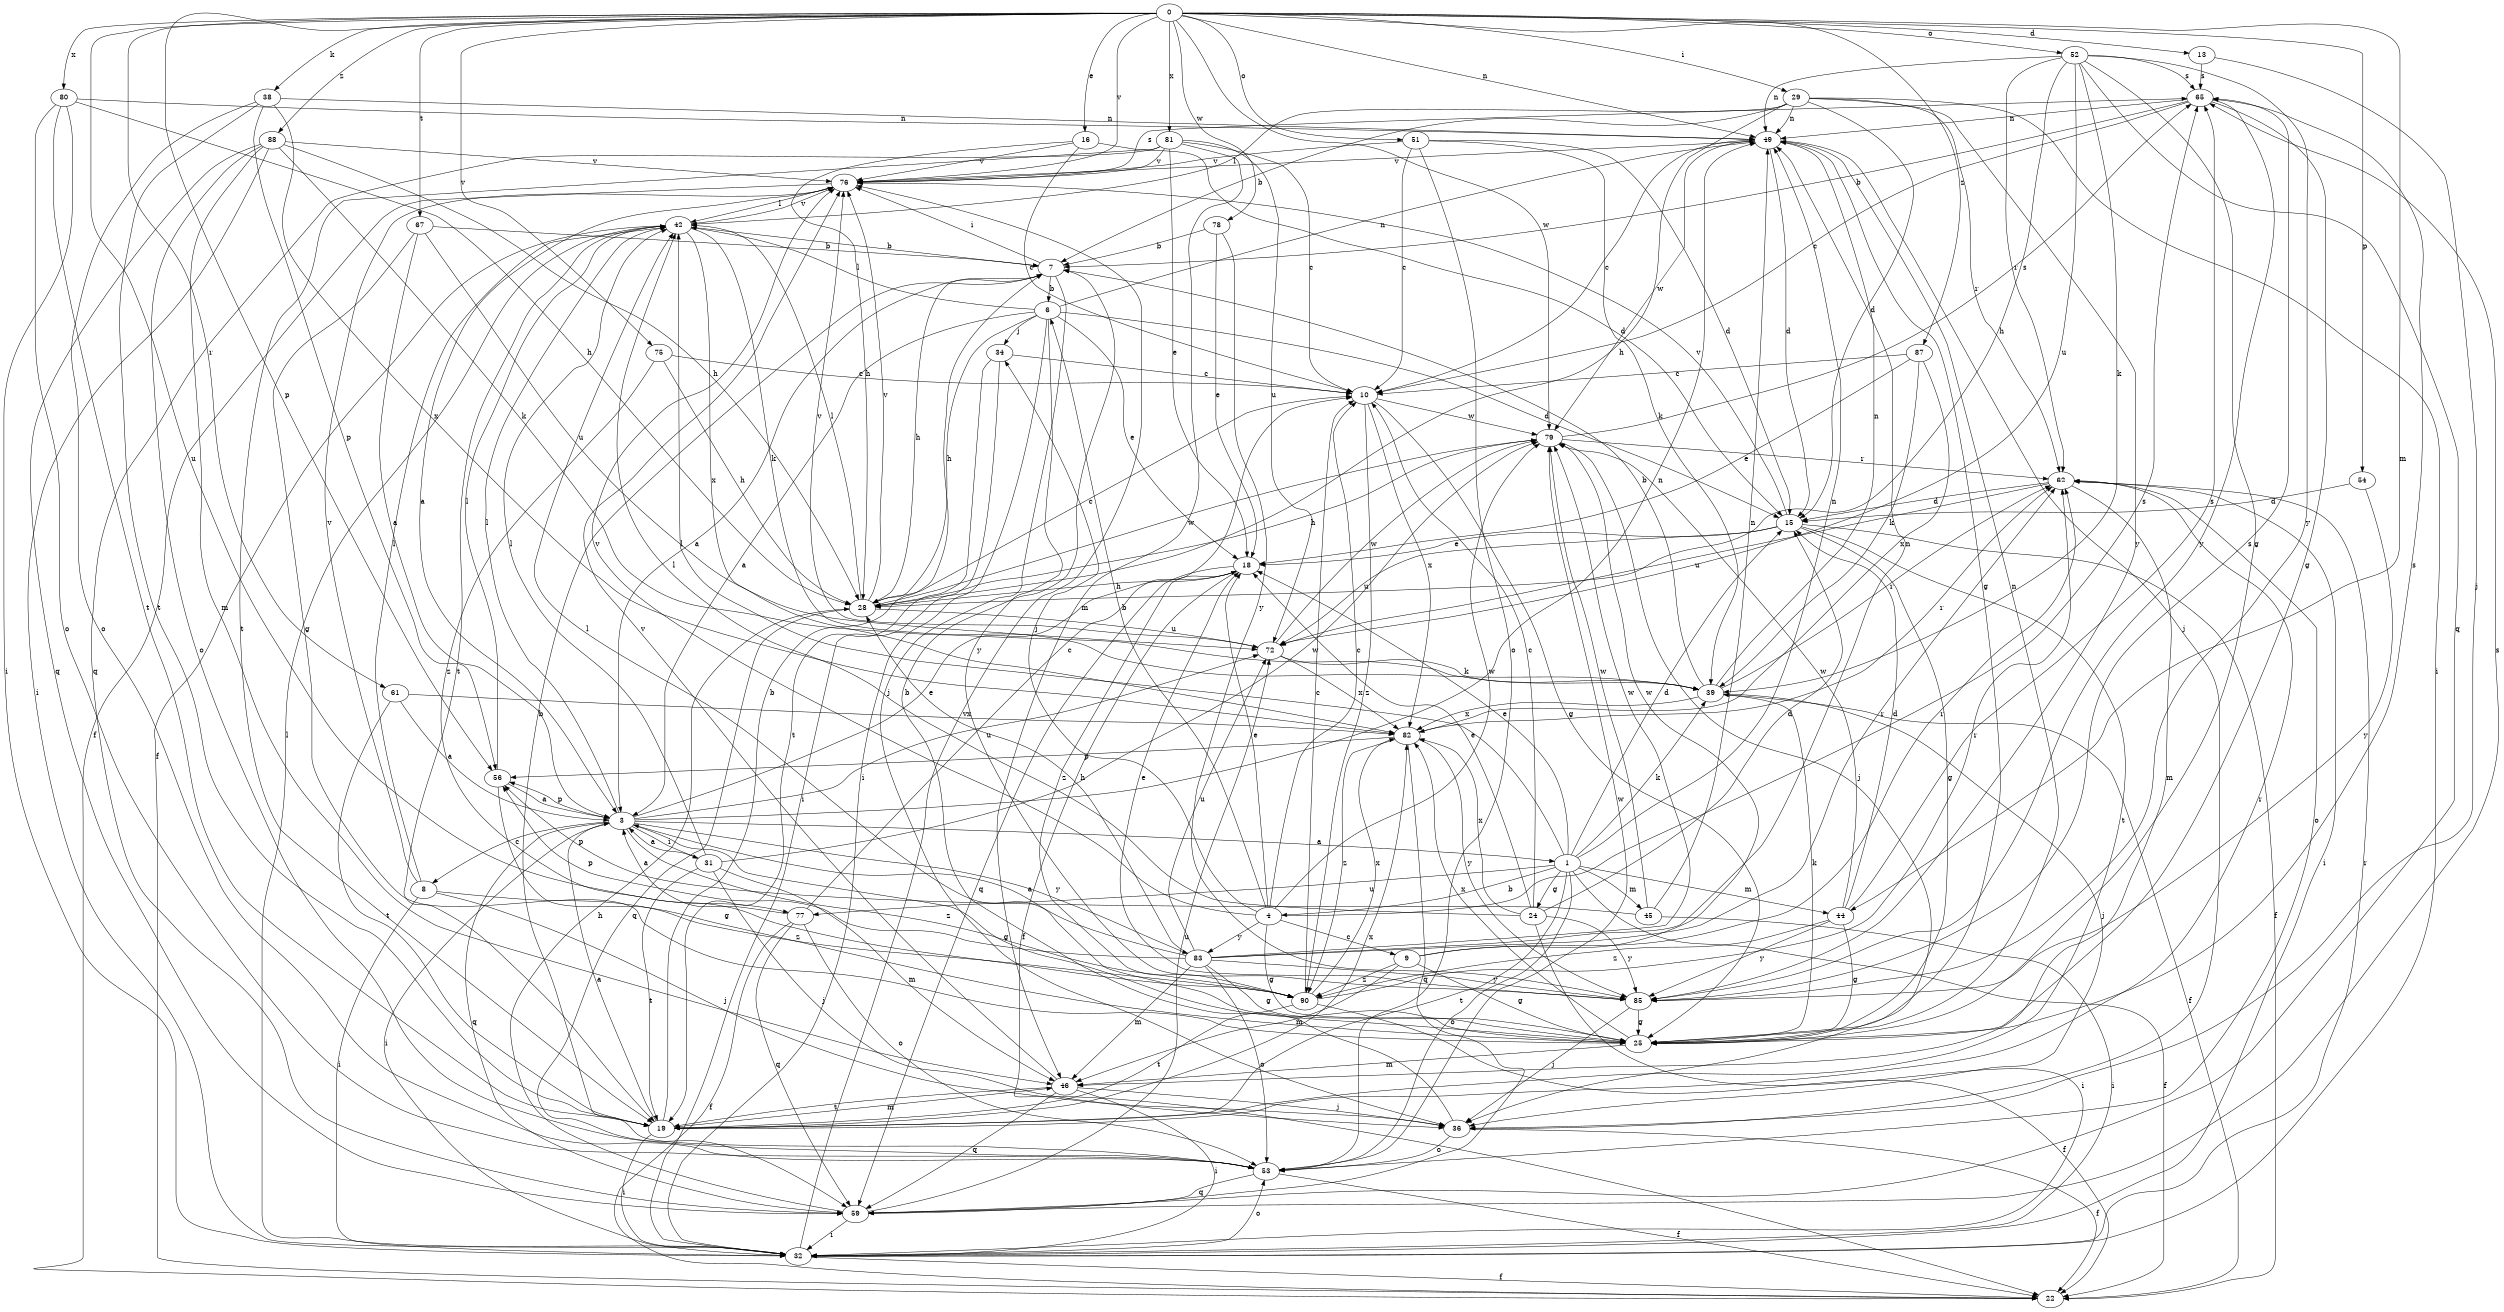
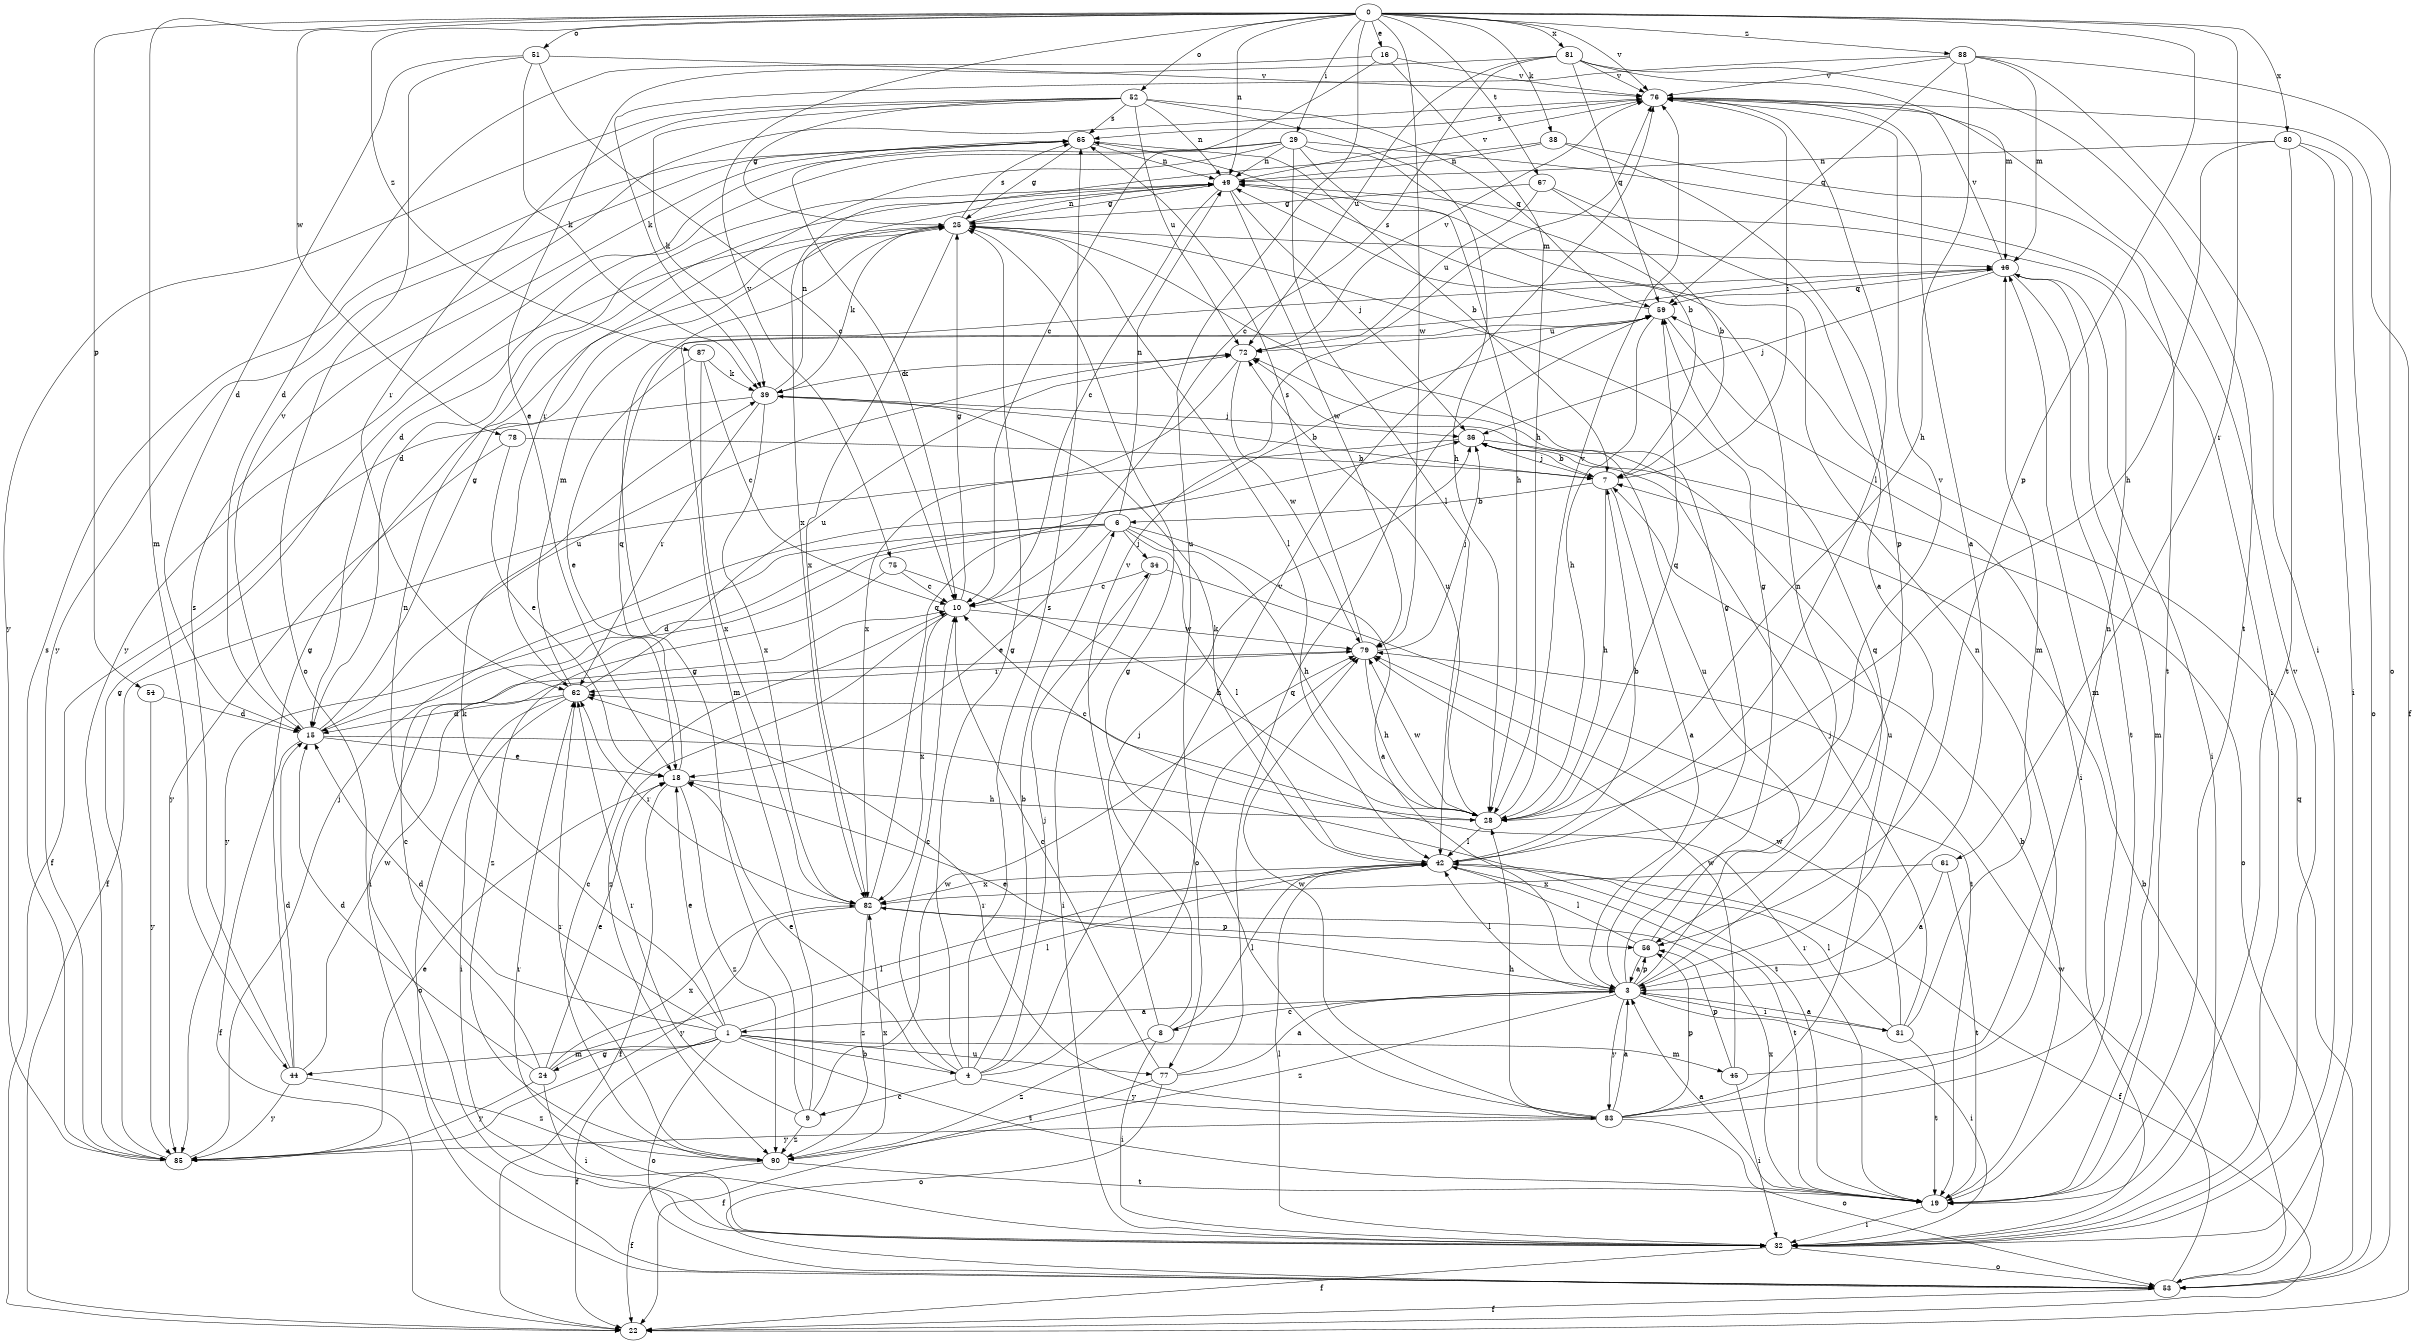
(2202, 55) -> none
(1492, 672) -> (1197, 863)
(298, 971) -> none
